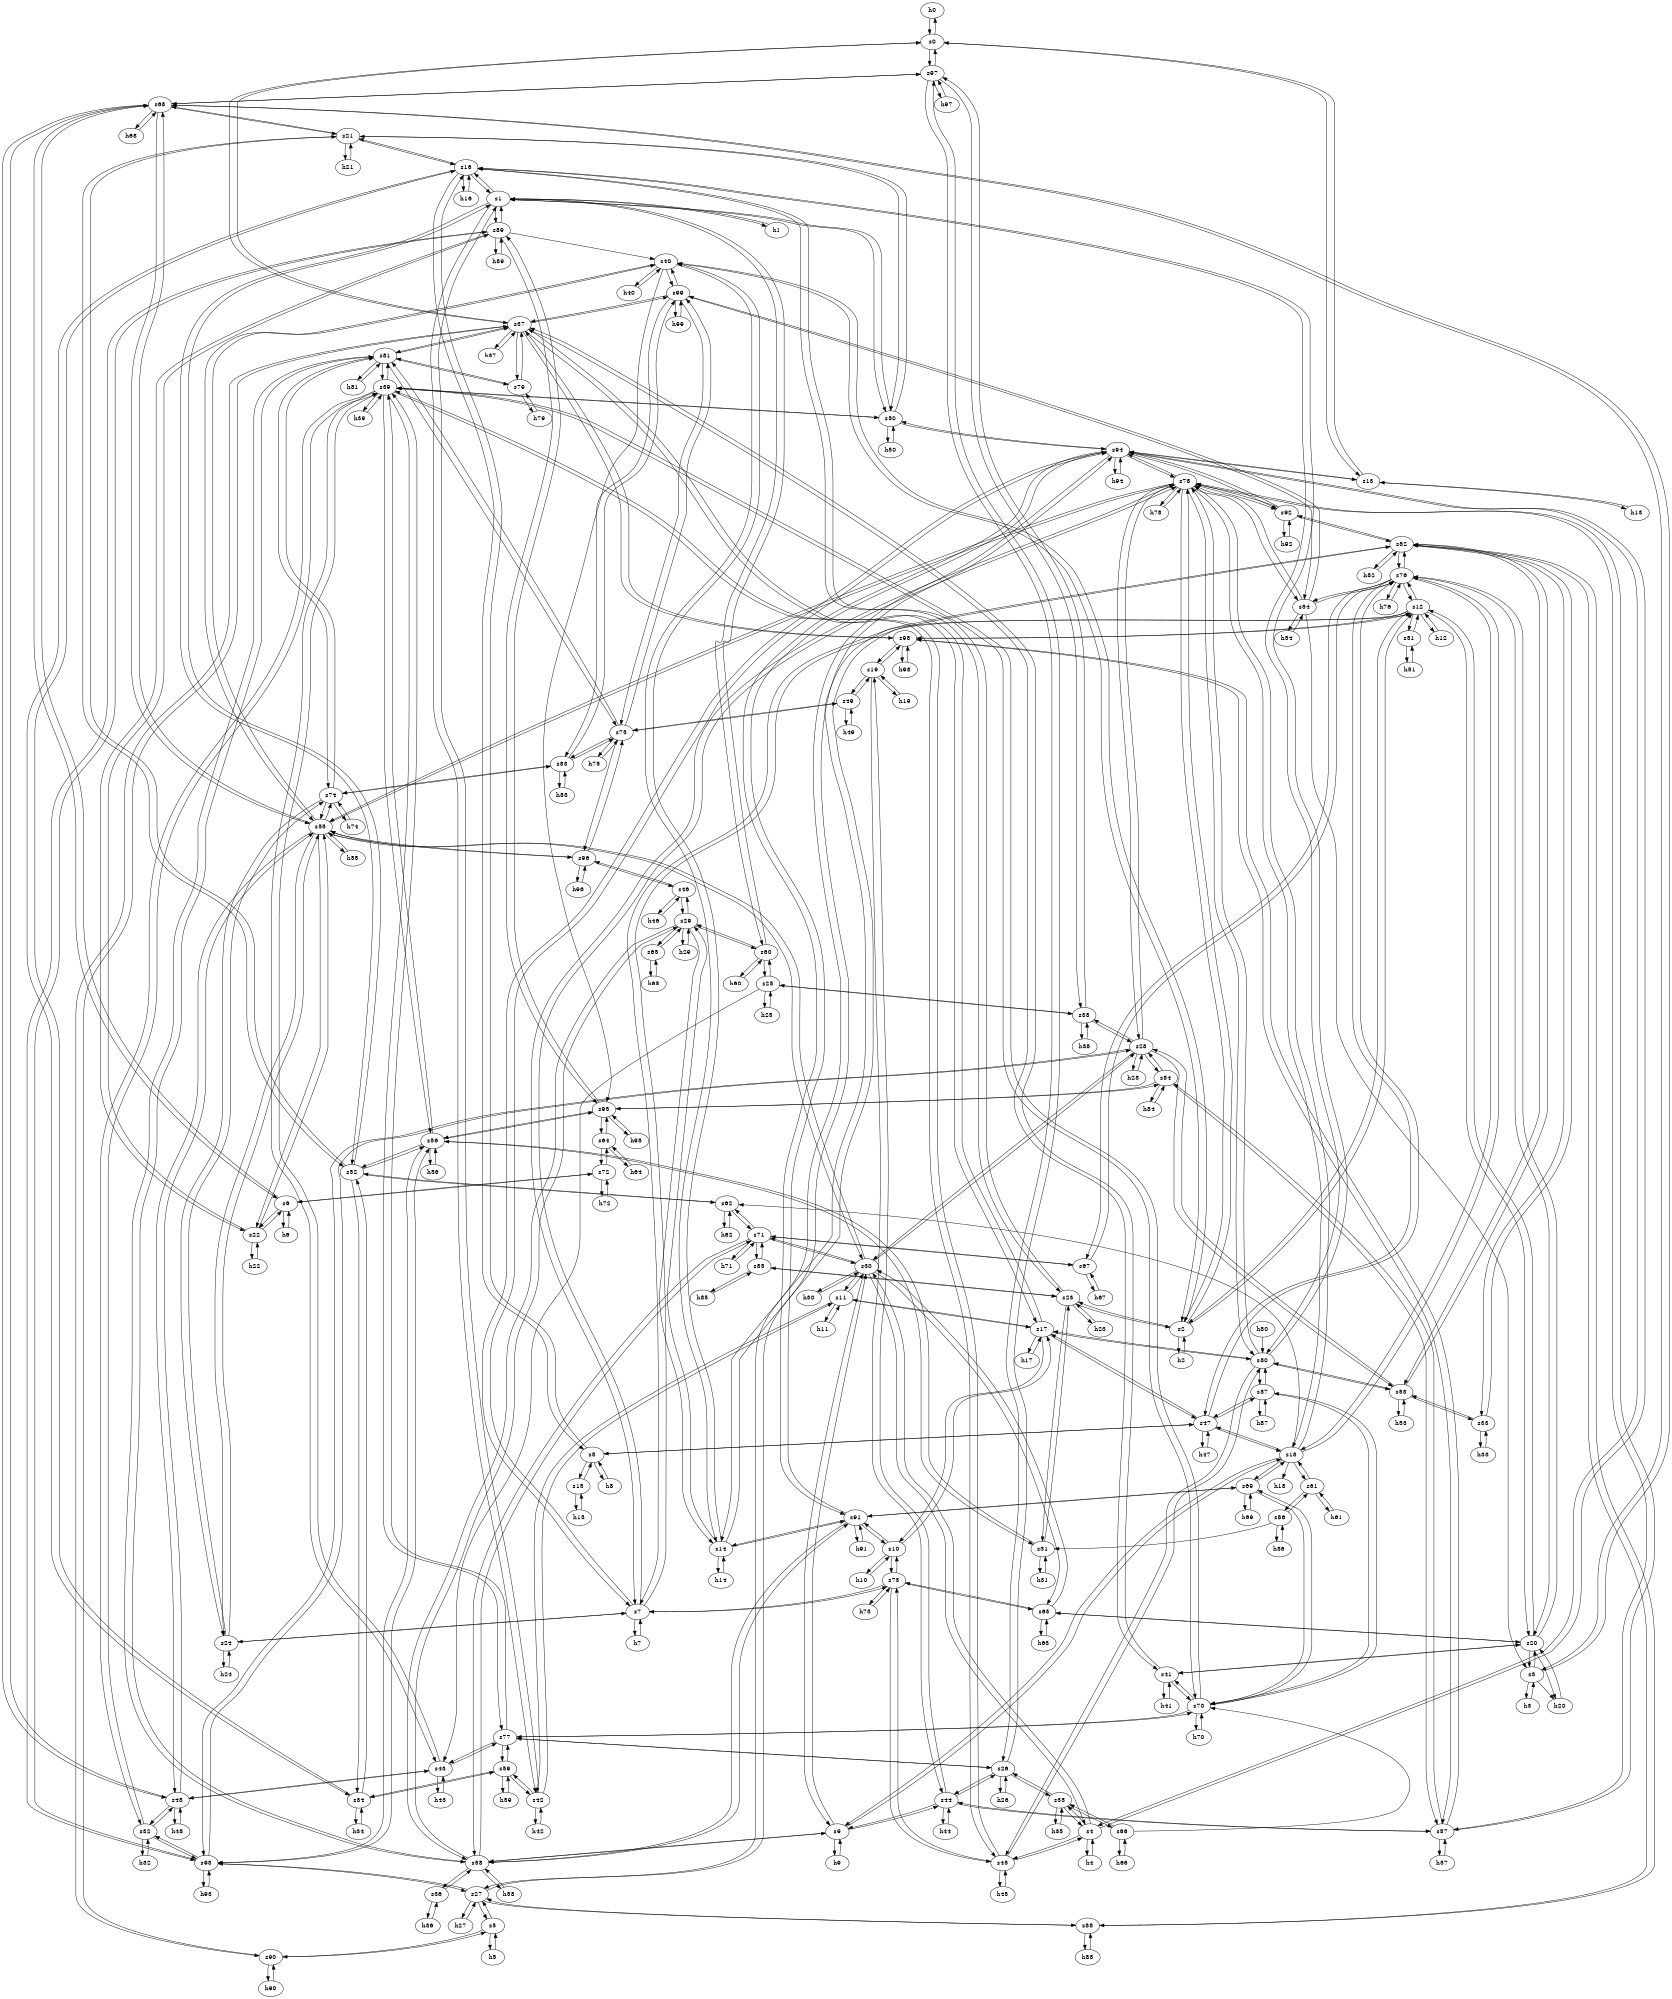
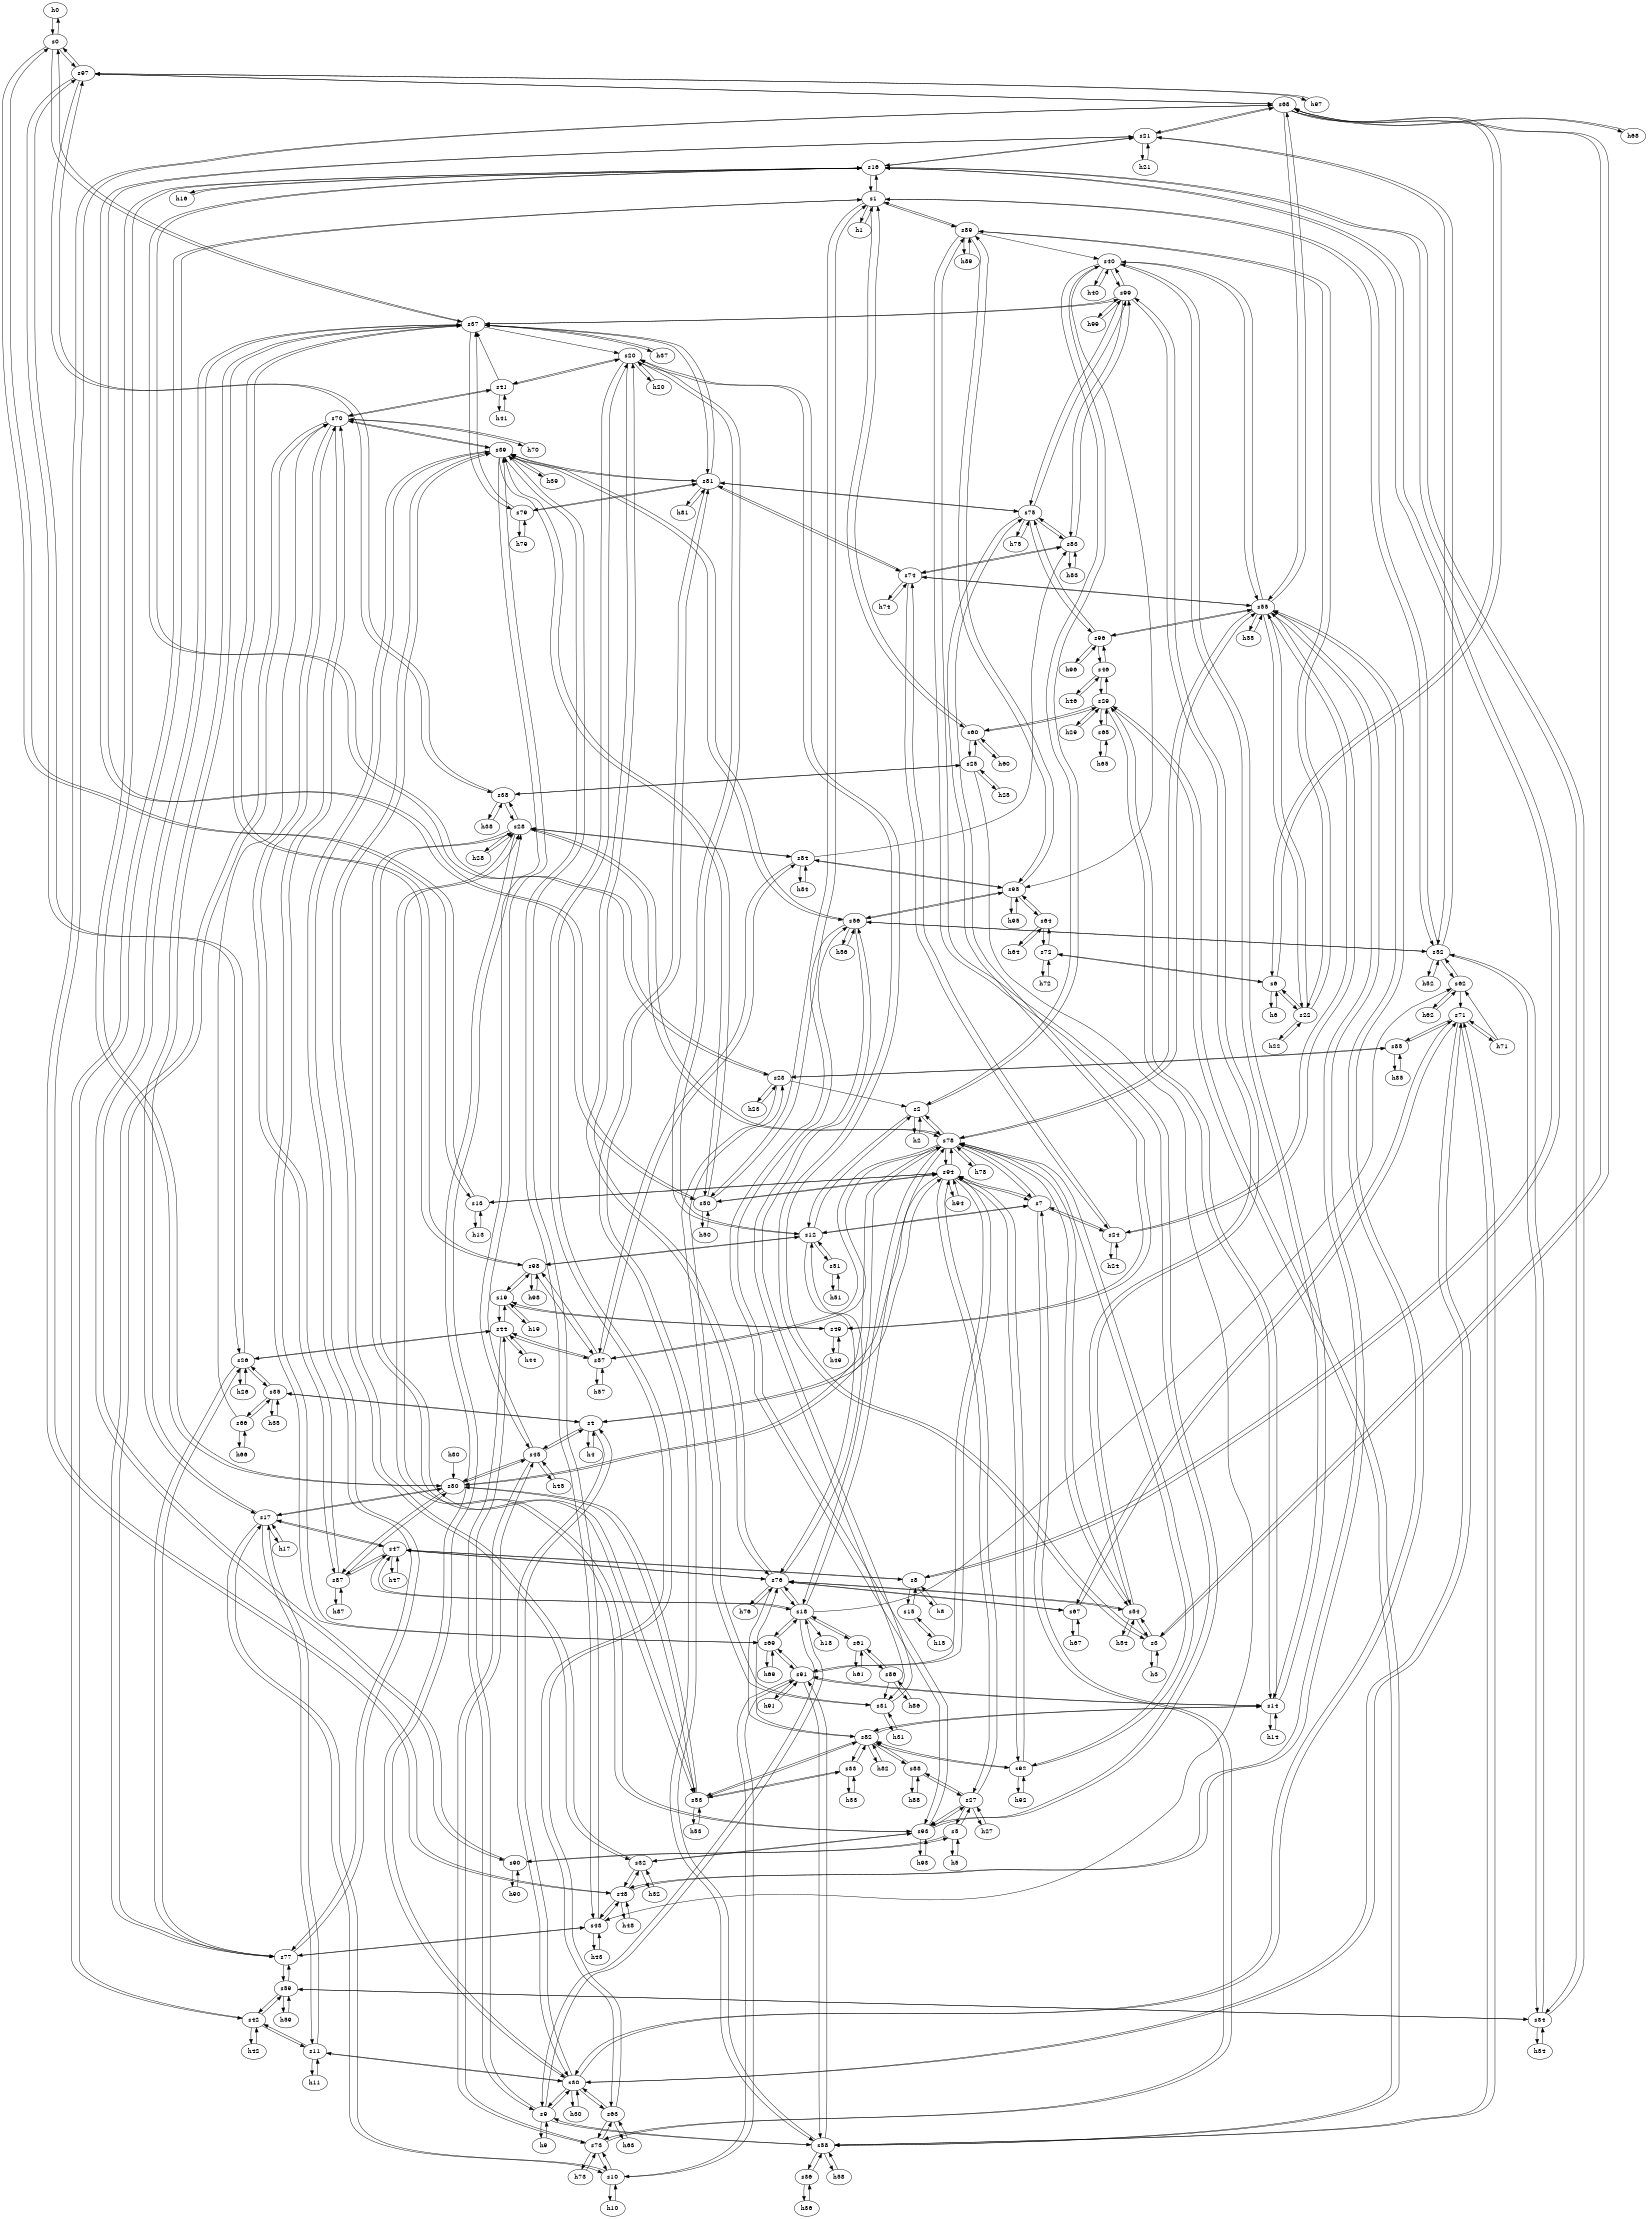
(1441, 638) -> none
none -> (1029, 785)
(1027, 897) -> (549, 340)
none -> (1428, 984)
(747, 1220) -> (1483, 1017)
(1126, 1317) -> none
(638, 1643) -> none
(1544, 1689) -> (1148, 1629)
